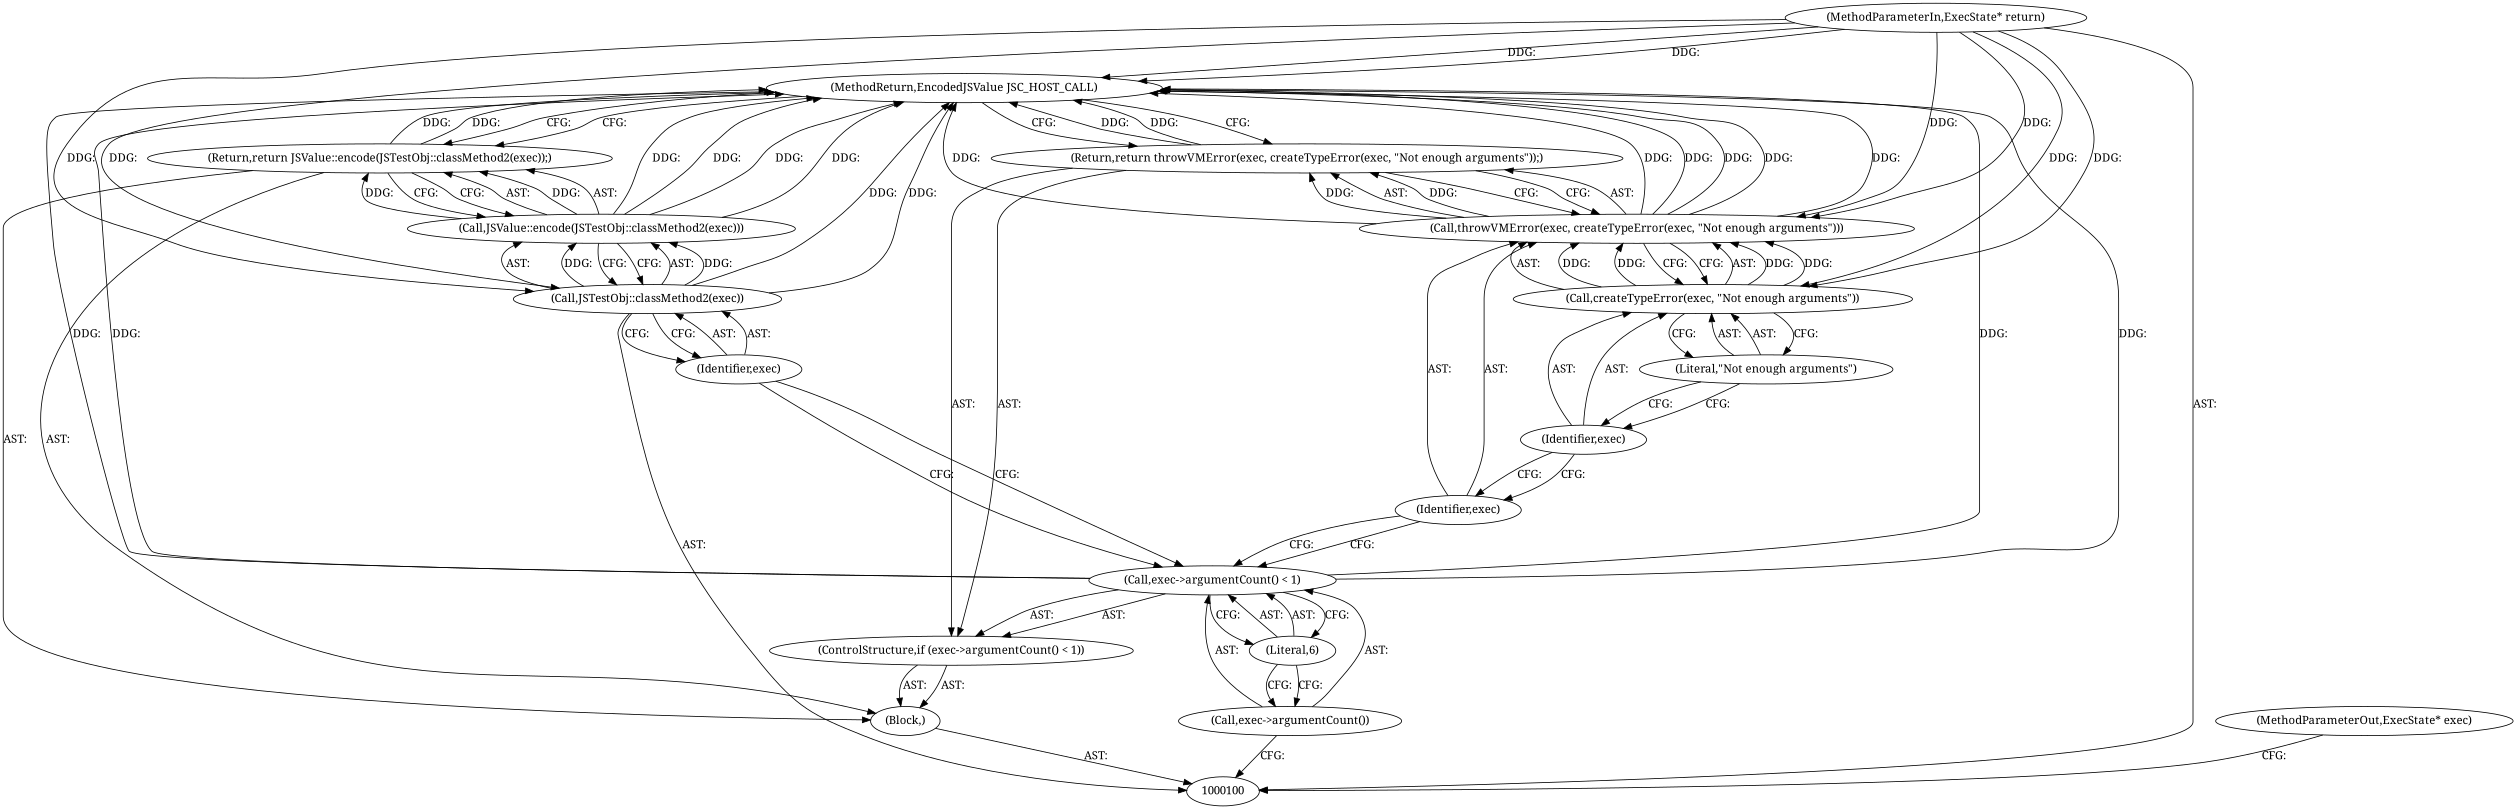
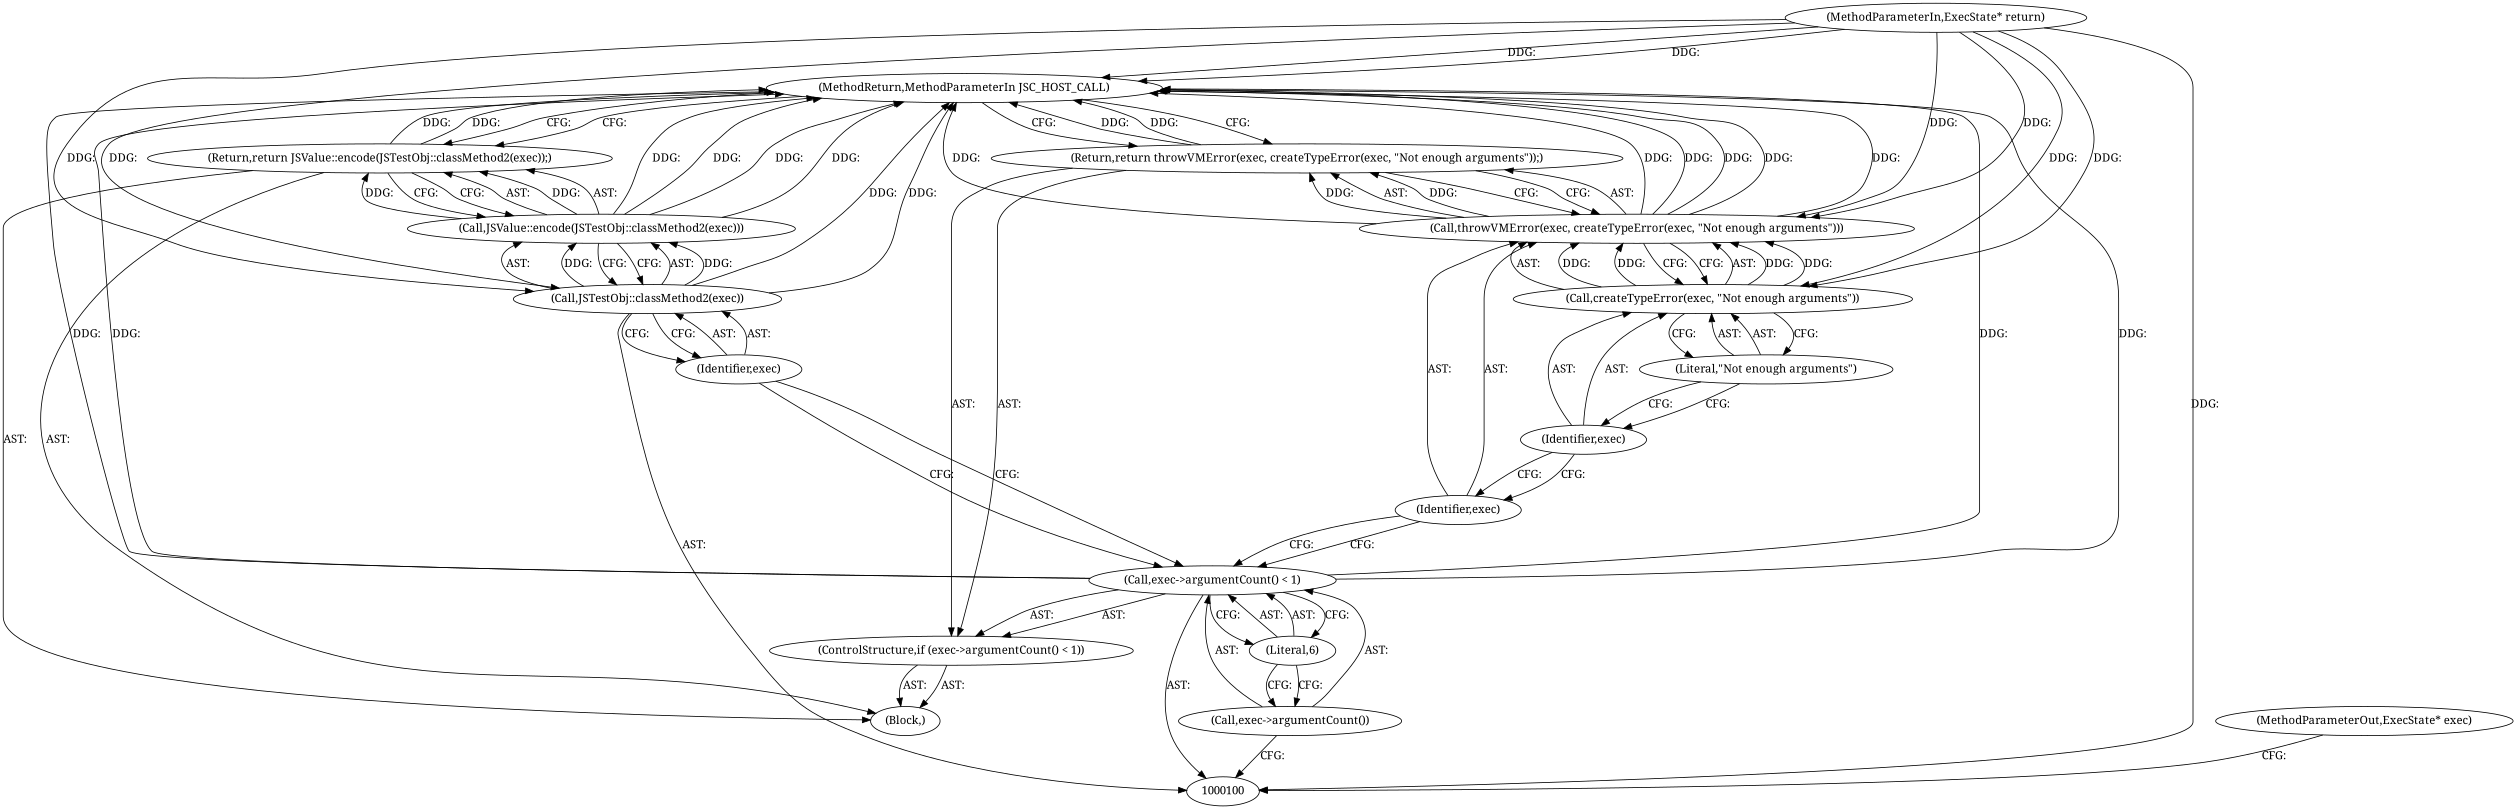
(964, 88) -> (964, 88)
(2207, 405) -> (2207, 405)
(1060, 755) -> (1167, 685)
